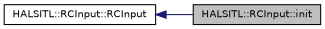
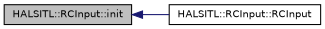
(180, 15) -> (156, 15)
